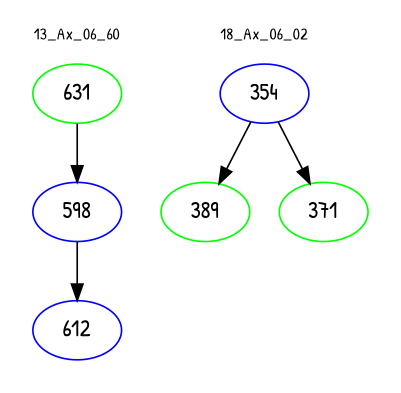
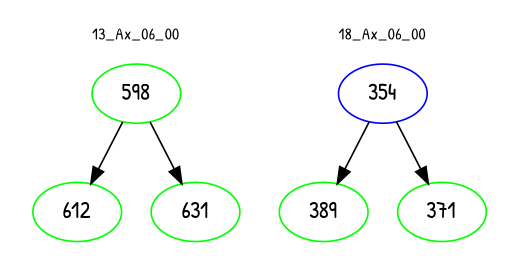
(77, 35) -> (136, 35)
(265, 35) -> (383, 35)
(77, 145) -> (162, 145)
(77, 212) -> (136, 94)
(77, 330) -> (77, 212)
